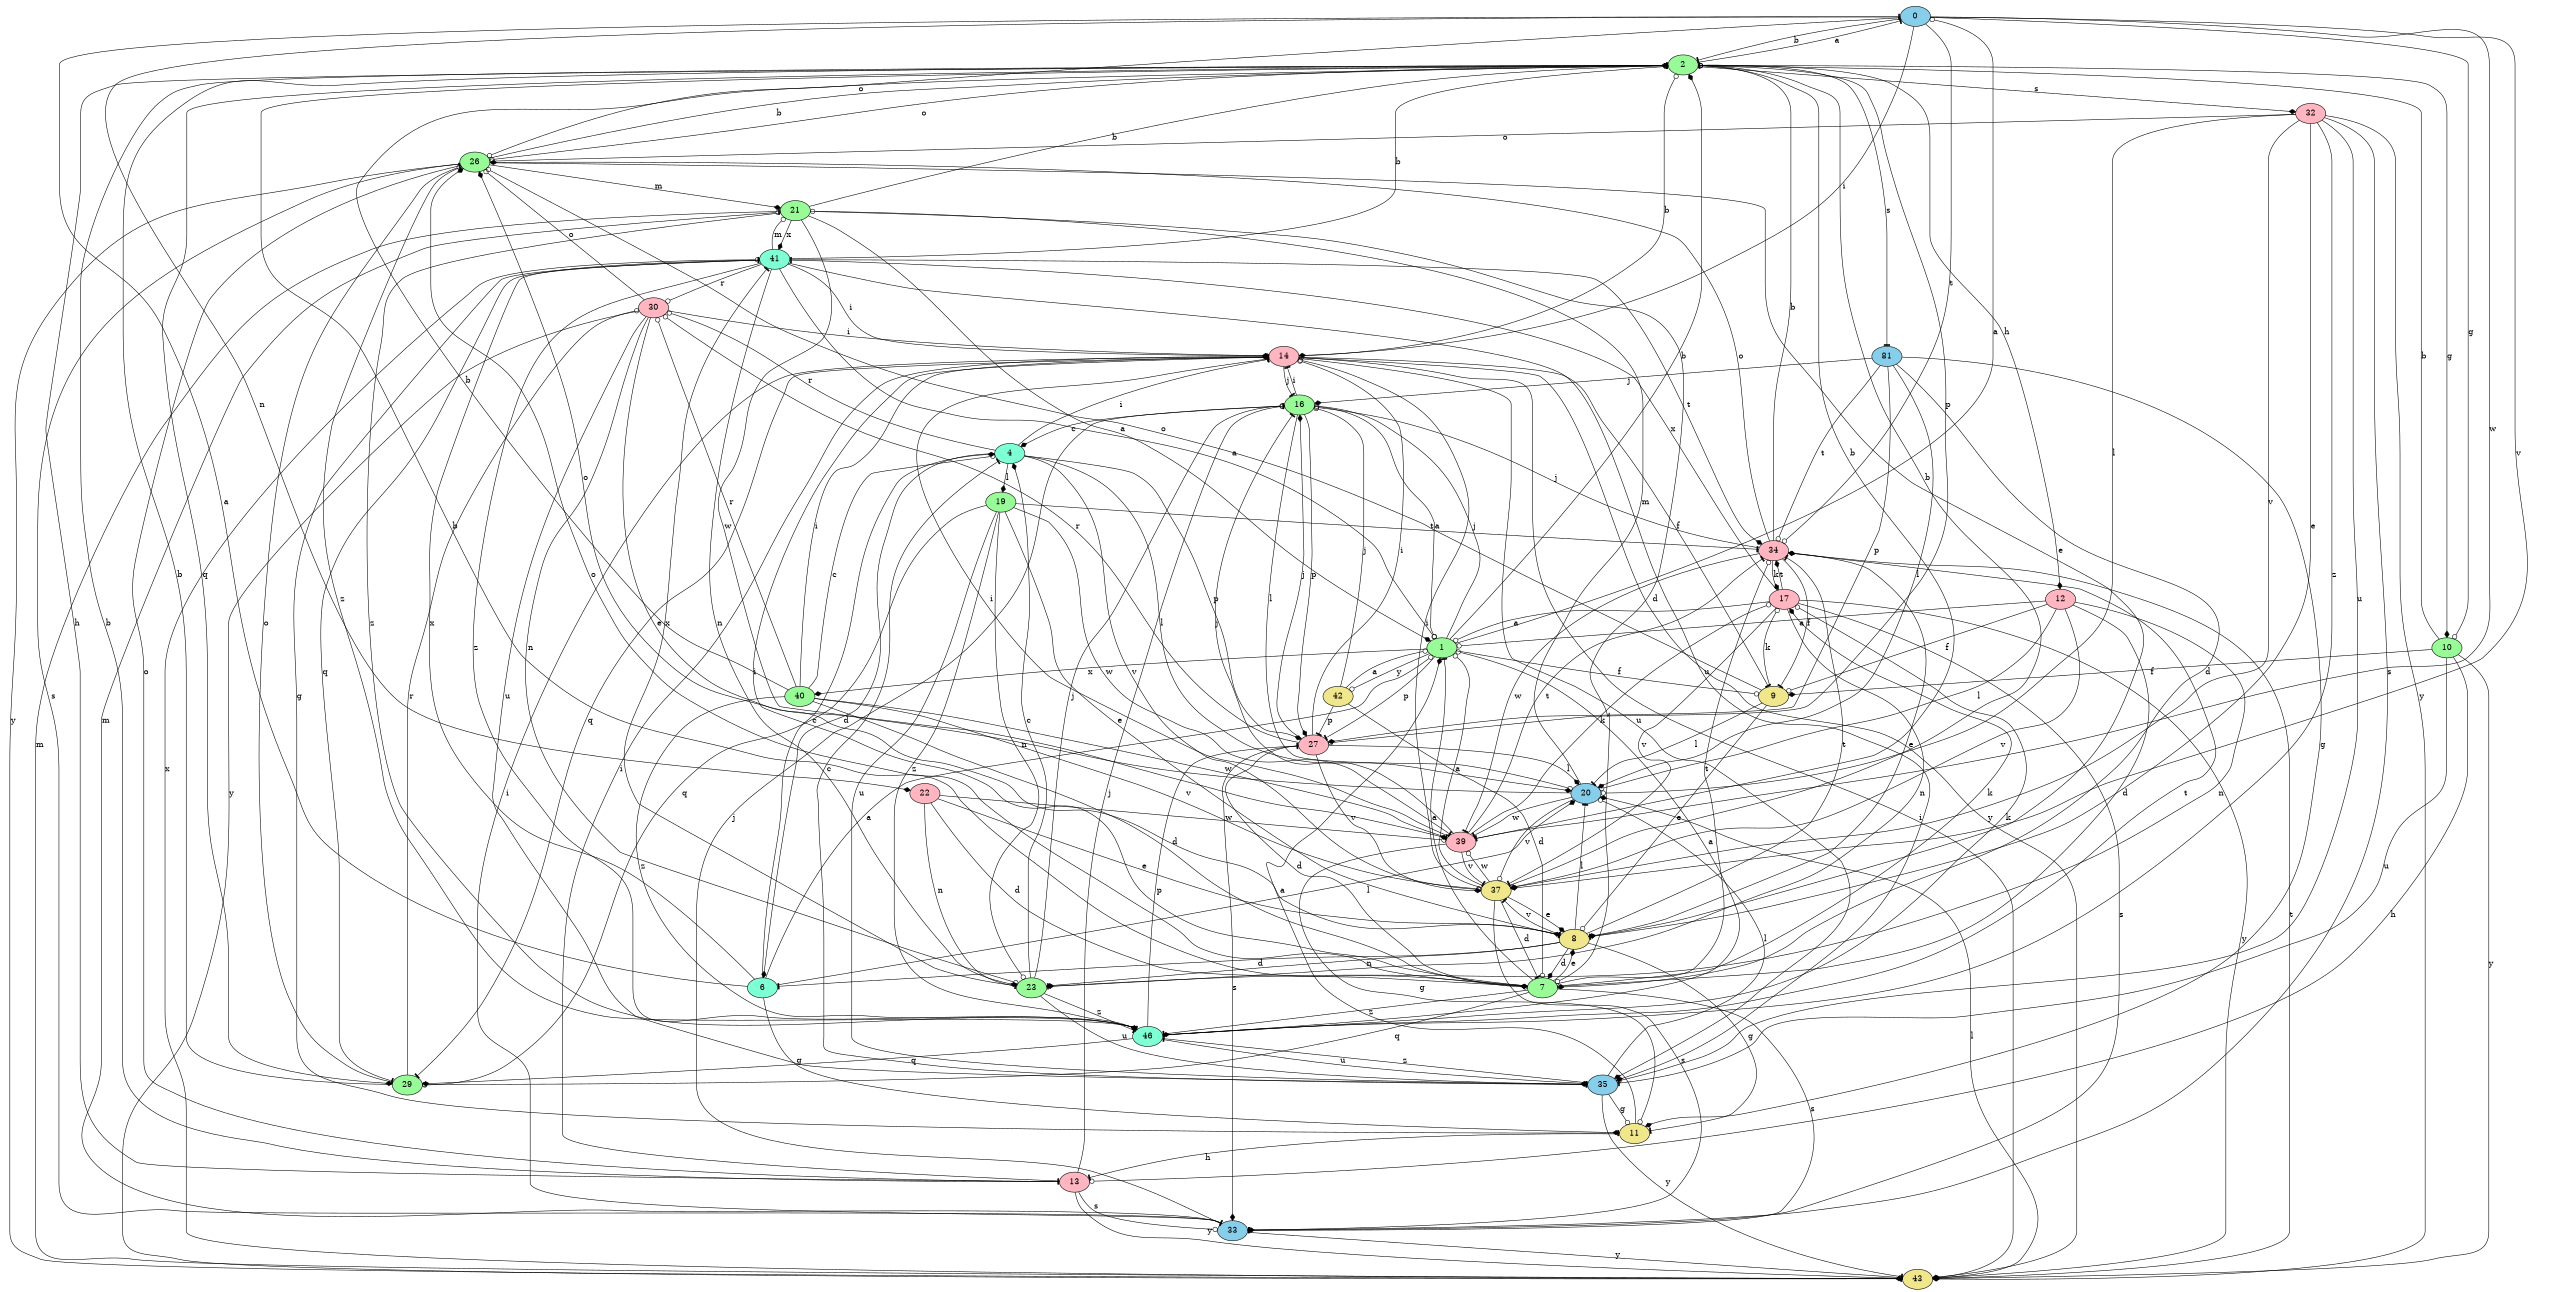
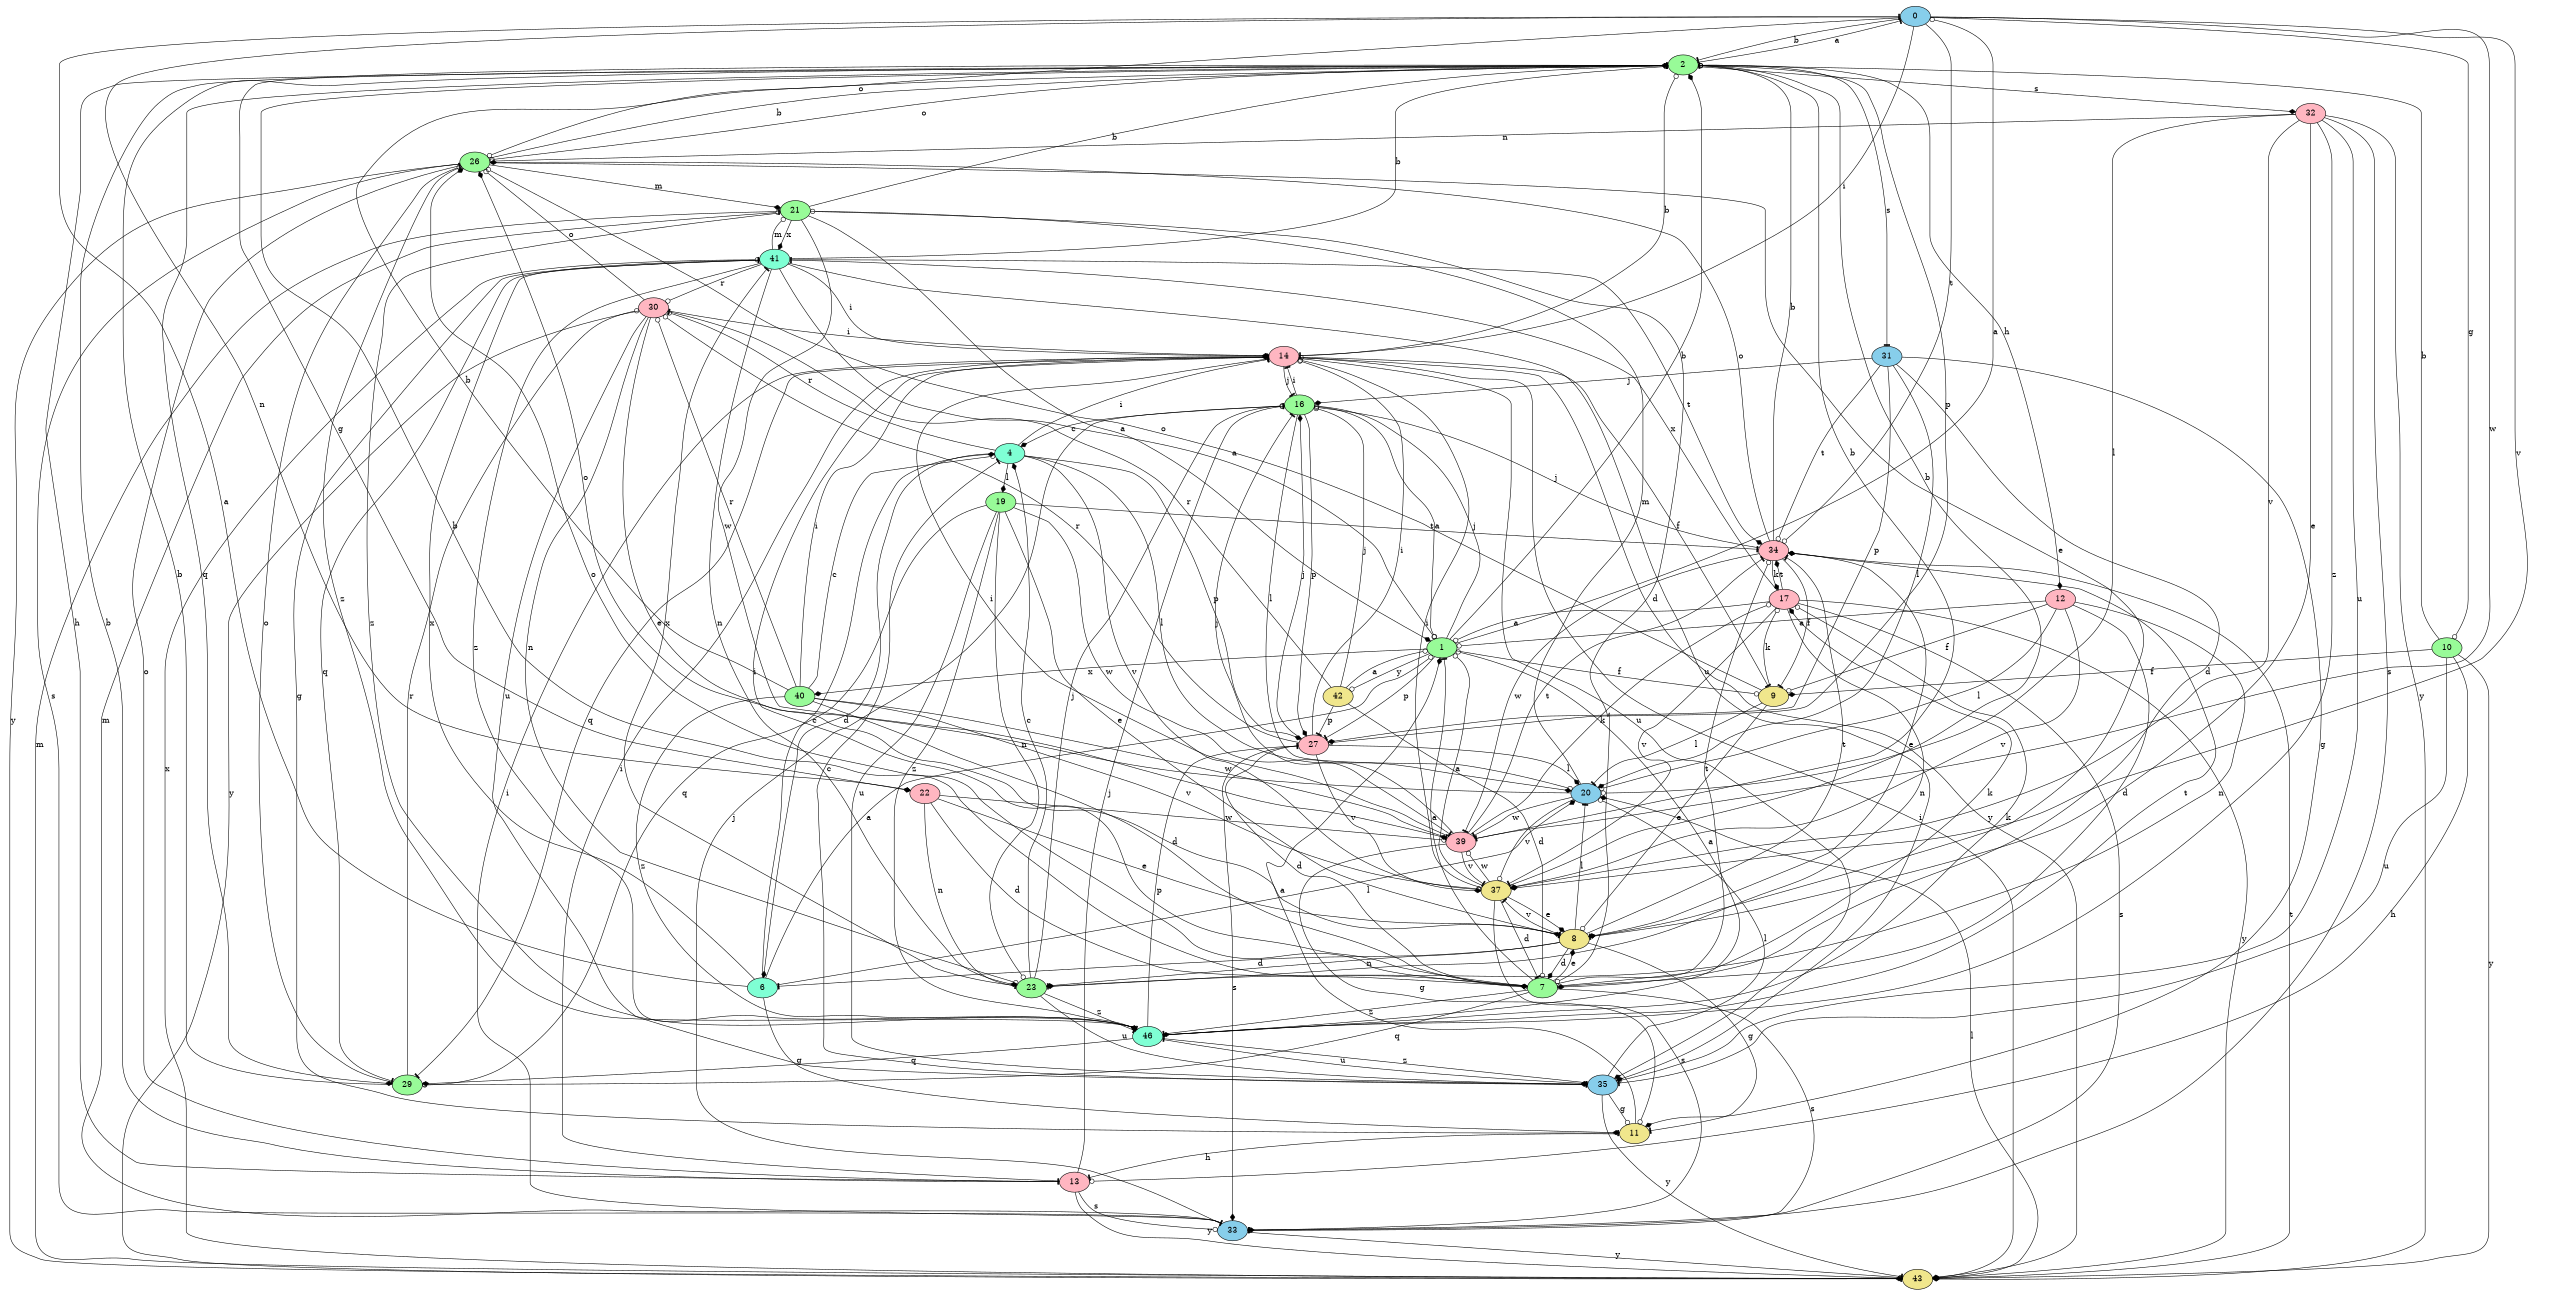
(2341, 76) -> (240, 114)
(1505, 138) -> (1505, 138)
(1670, 286) -> (1670, 286)
(1887, 356) -> (1887, 356)
none -> (1060, 433)
